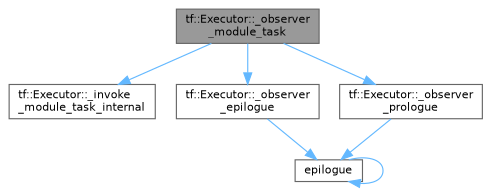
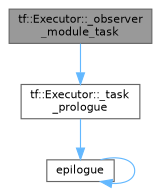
(82, 102) -> none
(248, 102) -> none
(411, 102) -> (80, 102)
